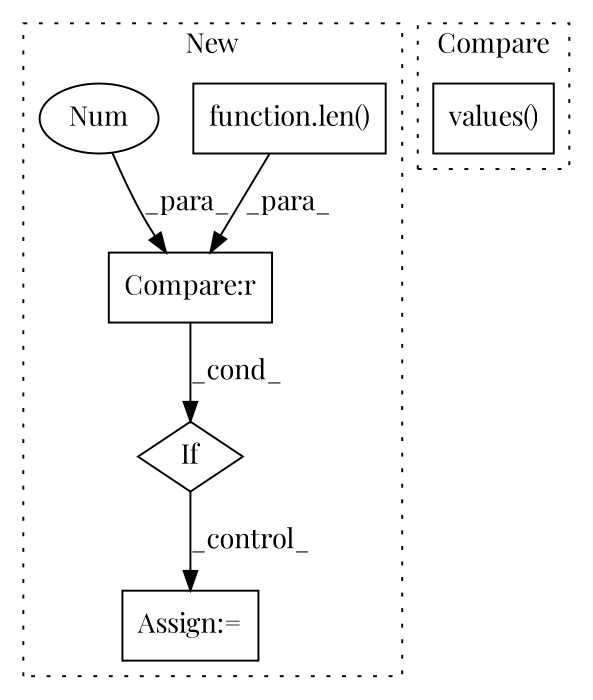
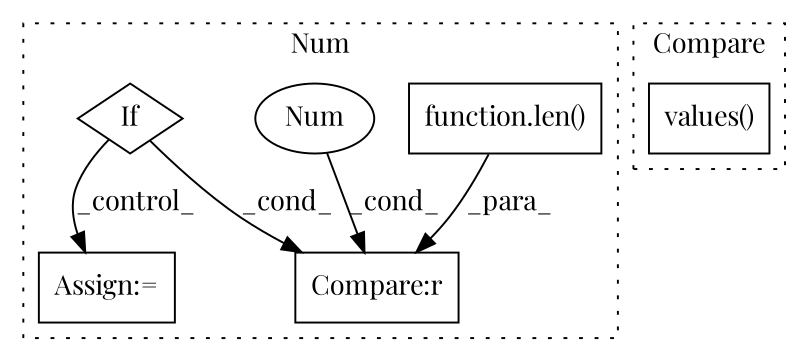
(213, 46) -> (321, 46)
(188, 203) -> (394, 203)
(190, 362) -> (213, 197)
